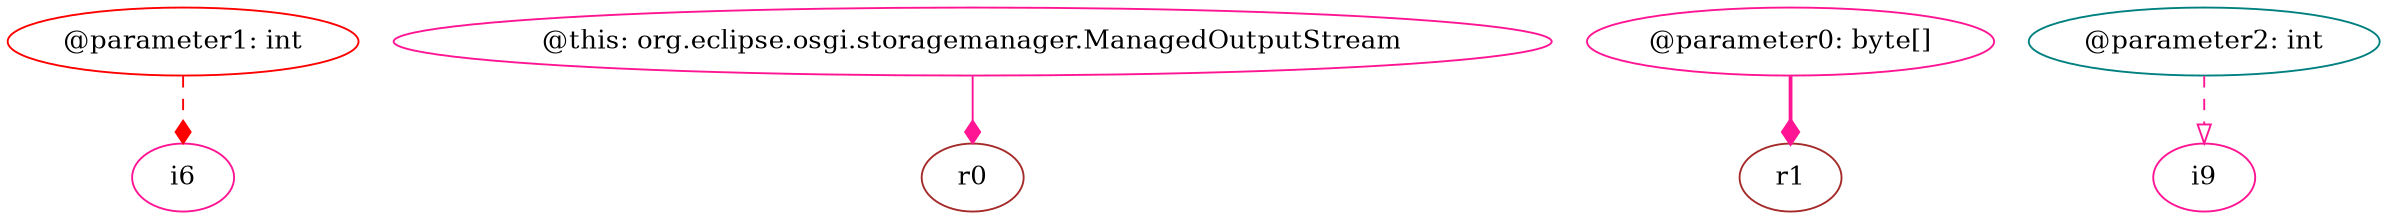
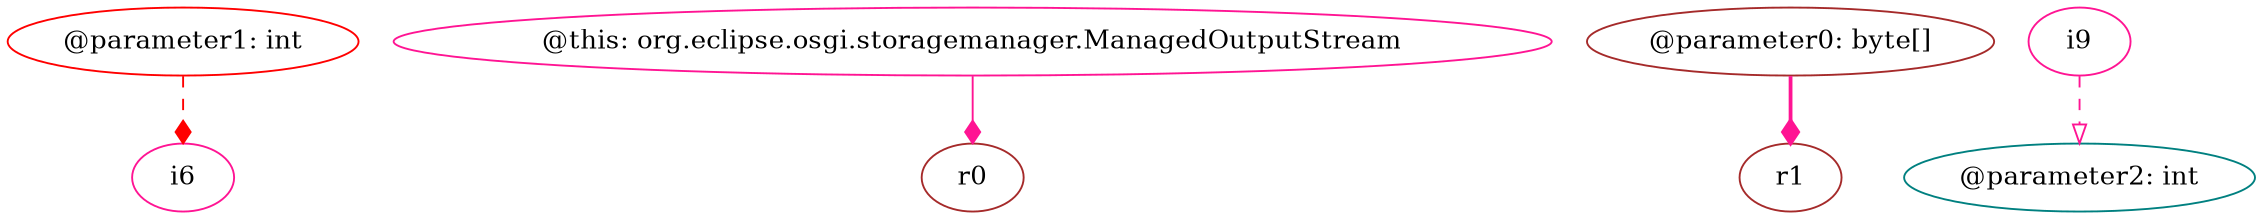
(1791, 42) -> (1791, 42)
(2204, 100) -> (2079, 100)
